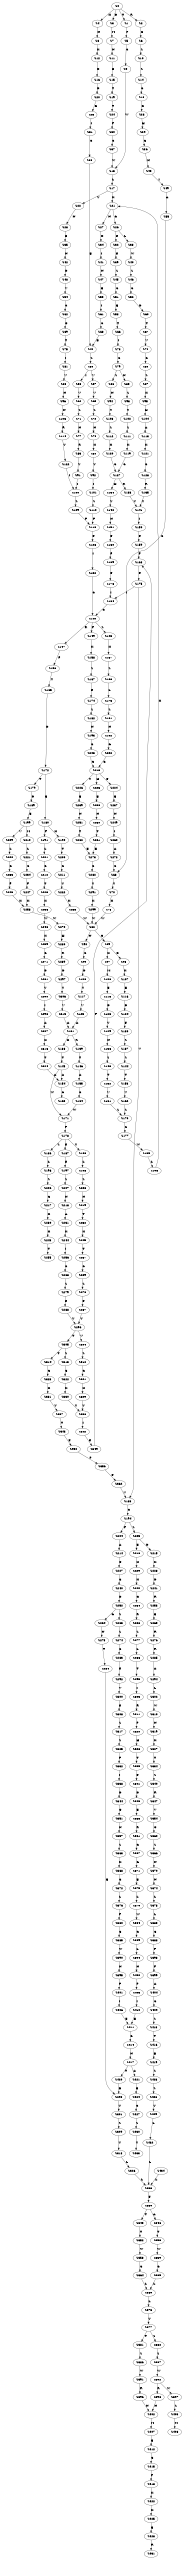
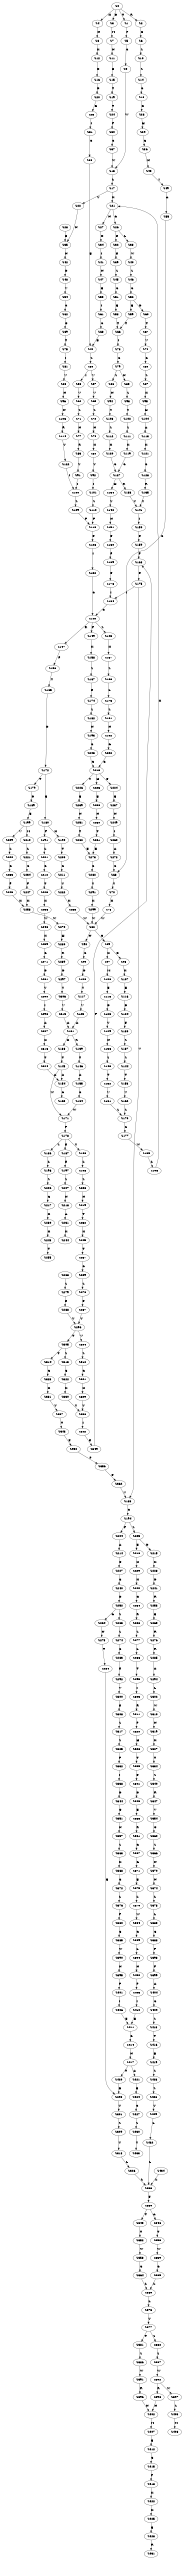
(71, 215) -> (75, 225)
none -> (131, 315)
(65, 1258) -> none
